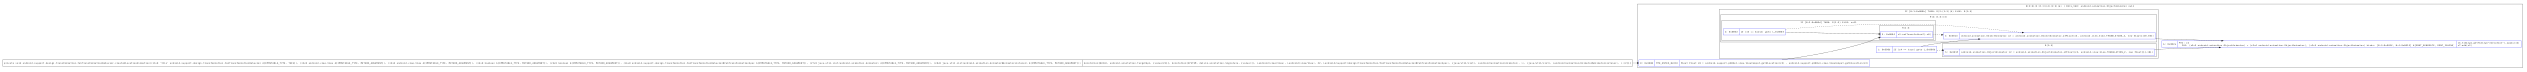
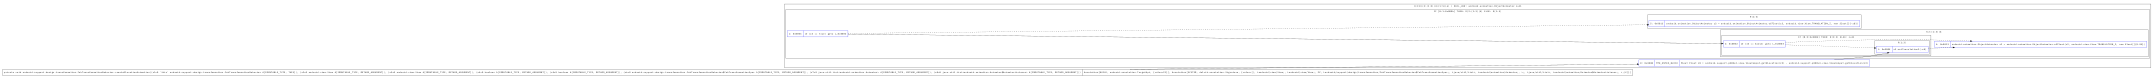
(1832, 33) -> (1830, 46)
(1958, 41) -> (1285, 39)
(2342, 44) -> none
